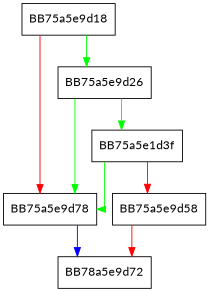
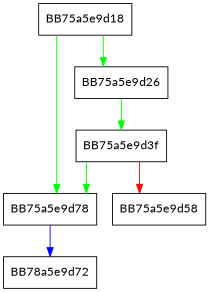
(40, 110) -> (57, 110)
(75, 142) -> none
(137, 146) -> (121, 146)
(132, 236) -> none
